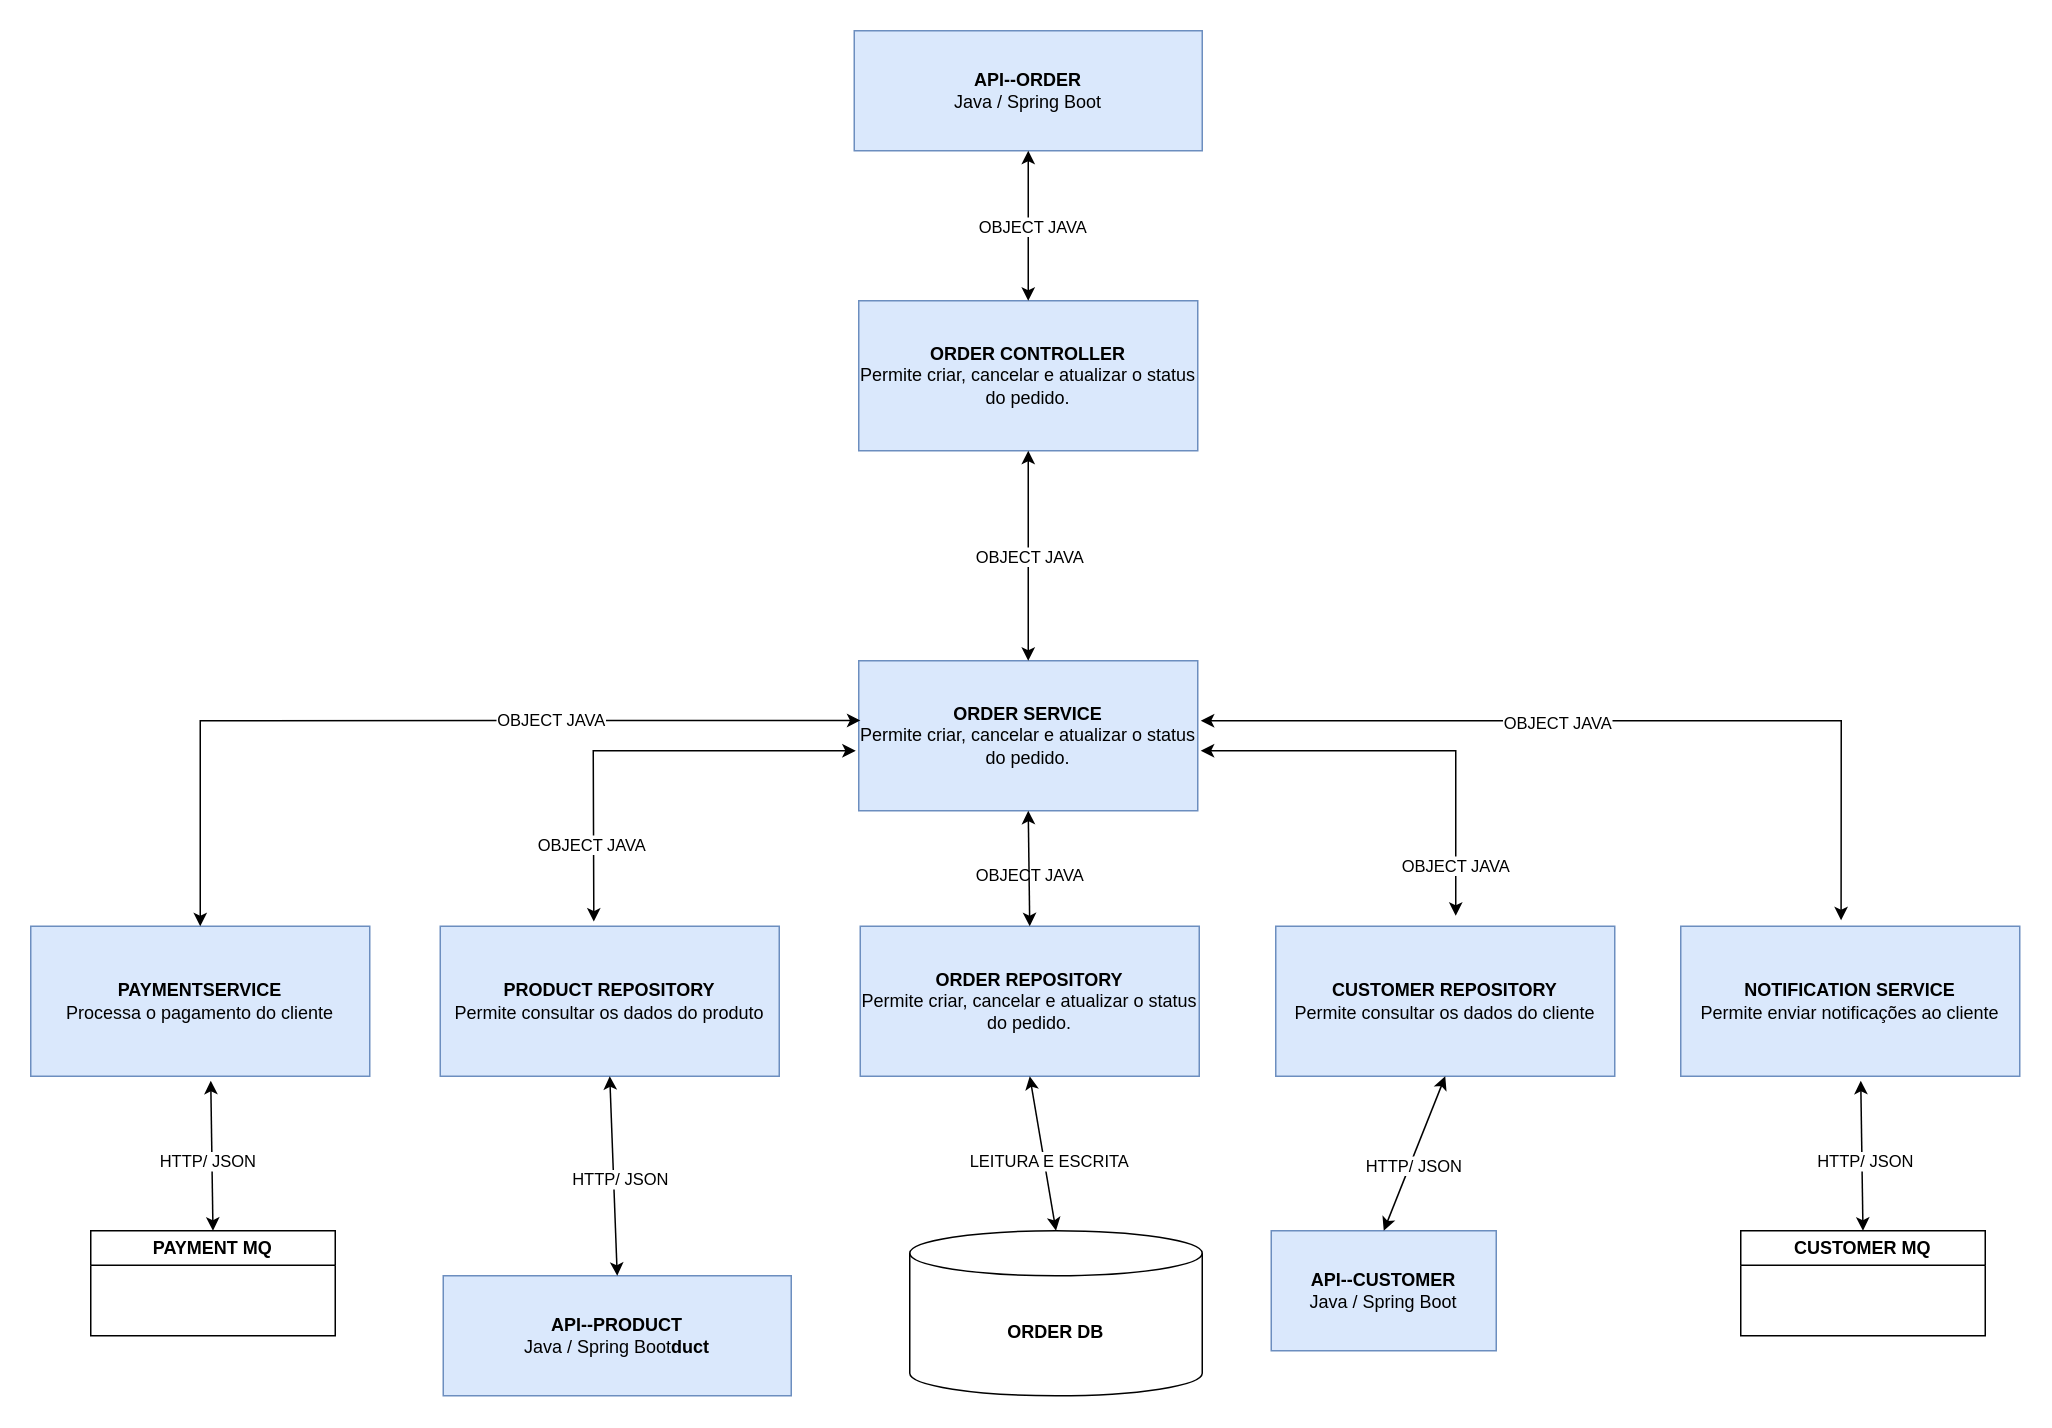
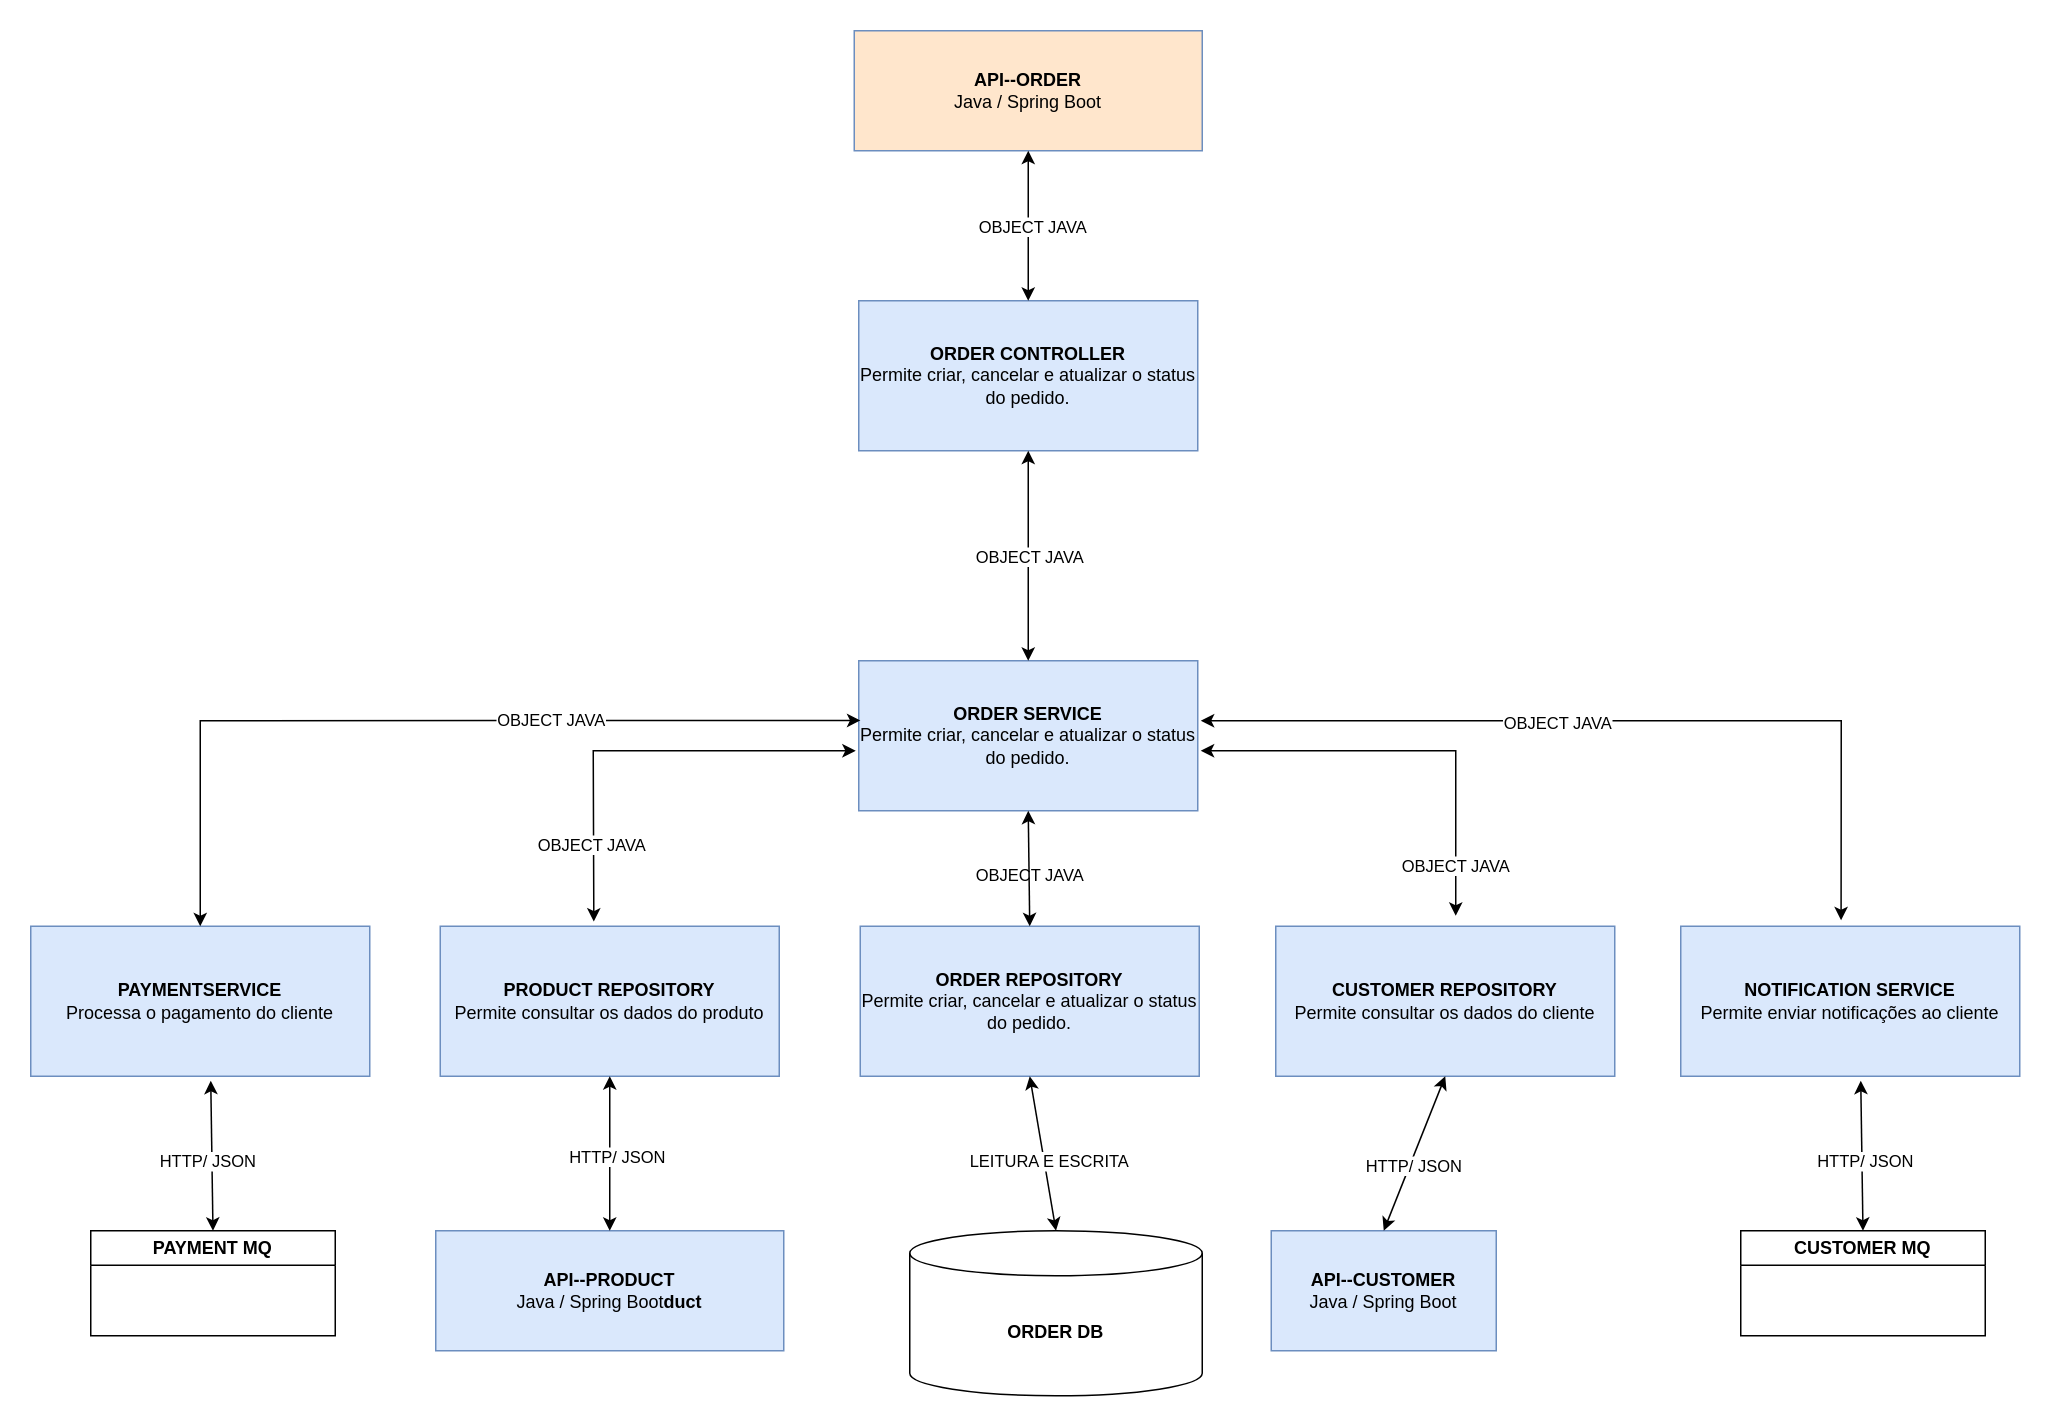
(1028, 91) -> (1028, 91)
(617, 1336) -> (610, 1291)
